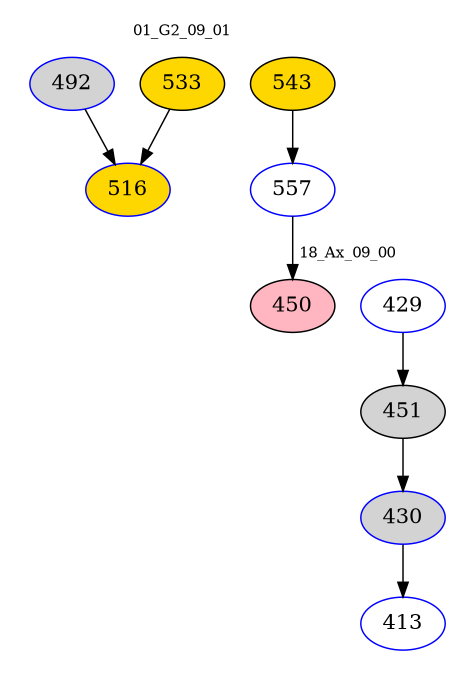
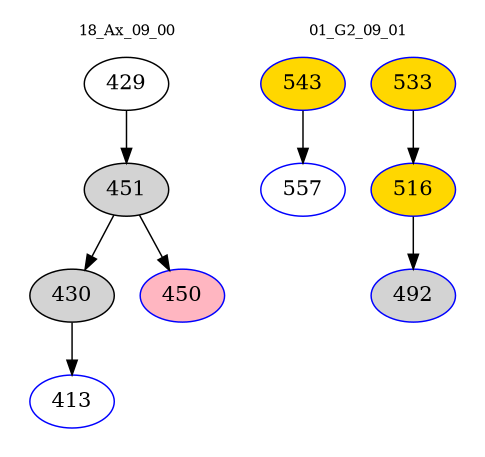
(182, 84) -> (413, 84)
(293, 84) -> (303, 84)
(96, 130) -> (413, 235)
(293, 249) -> (151, 236)
(293, 306) -> (182, 296)
(403, 306) -> (126, 84)
(403, 518) -> (72, 296)
